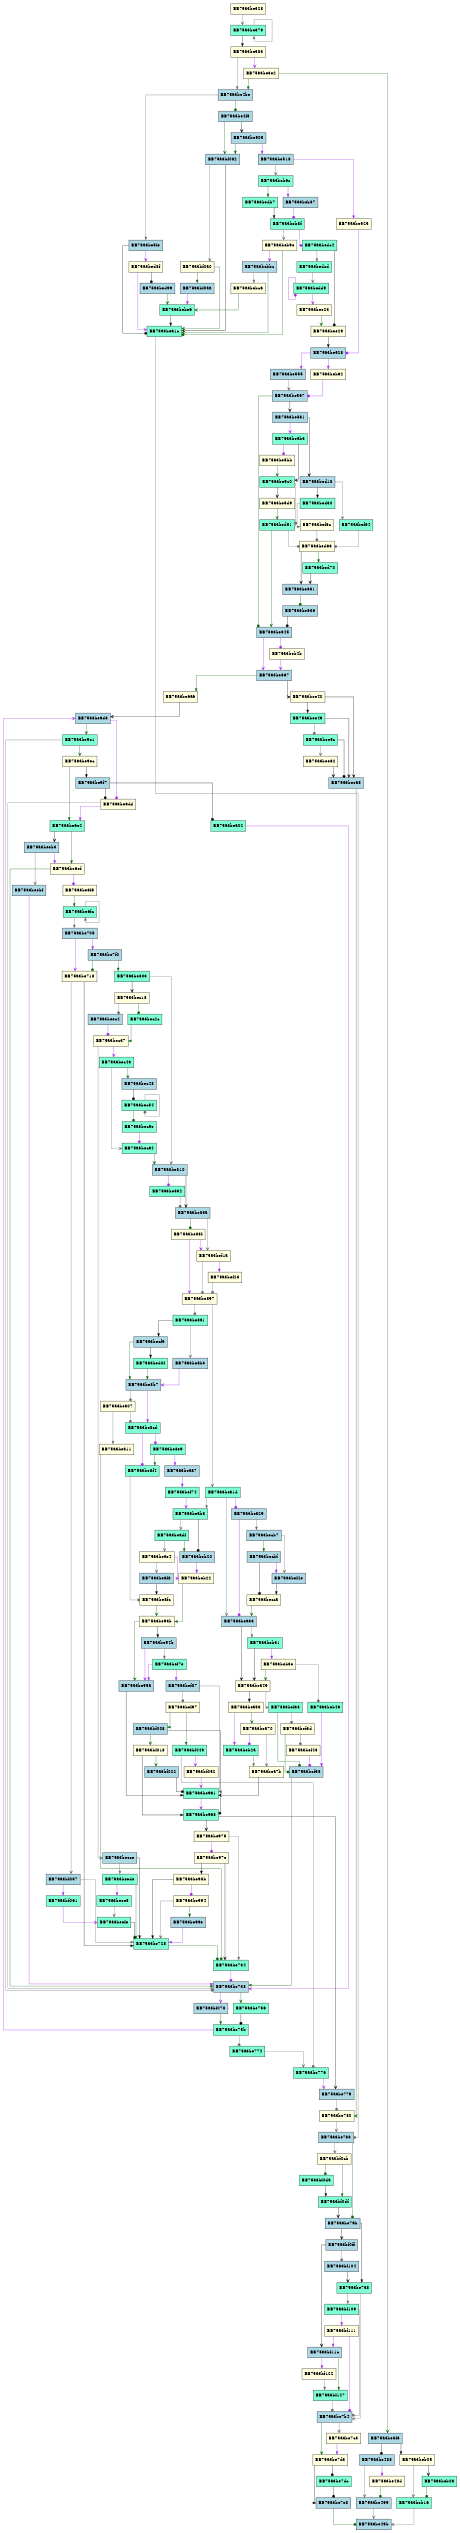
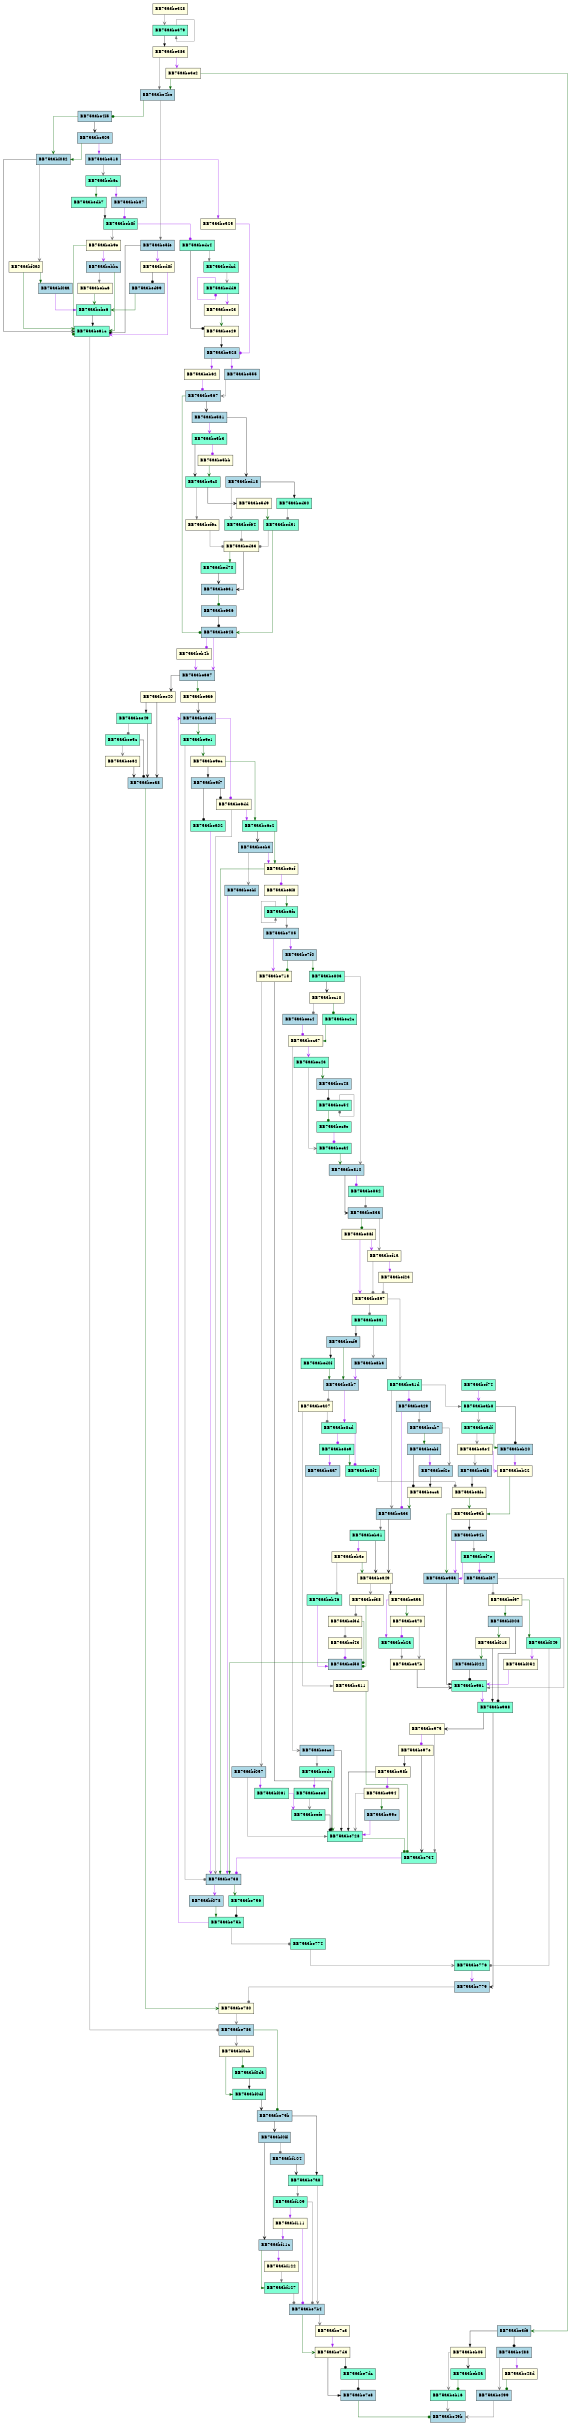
(182, 1480) -> none
(286, 1707) -> (367, 1600)
